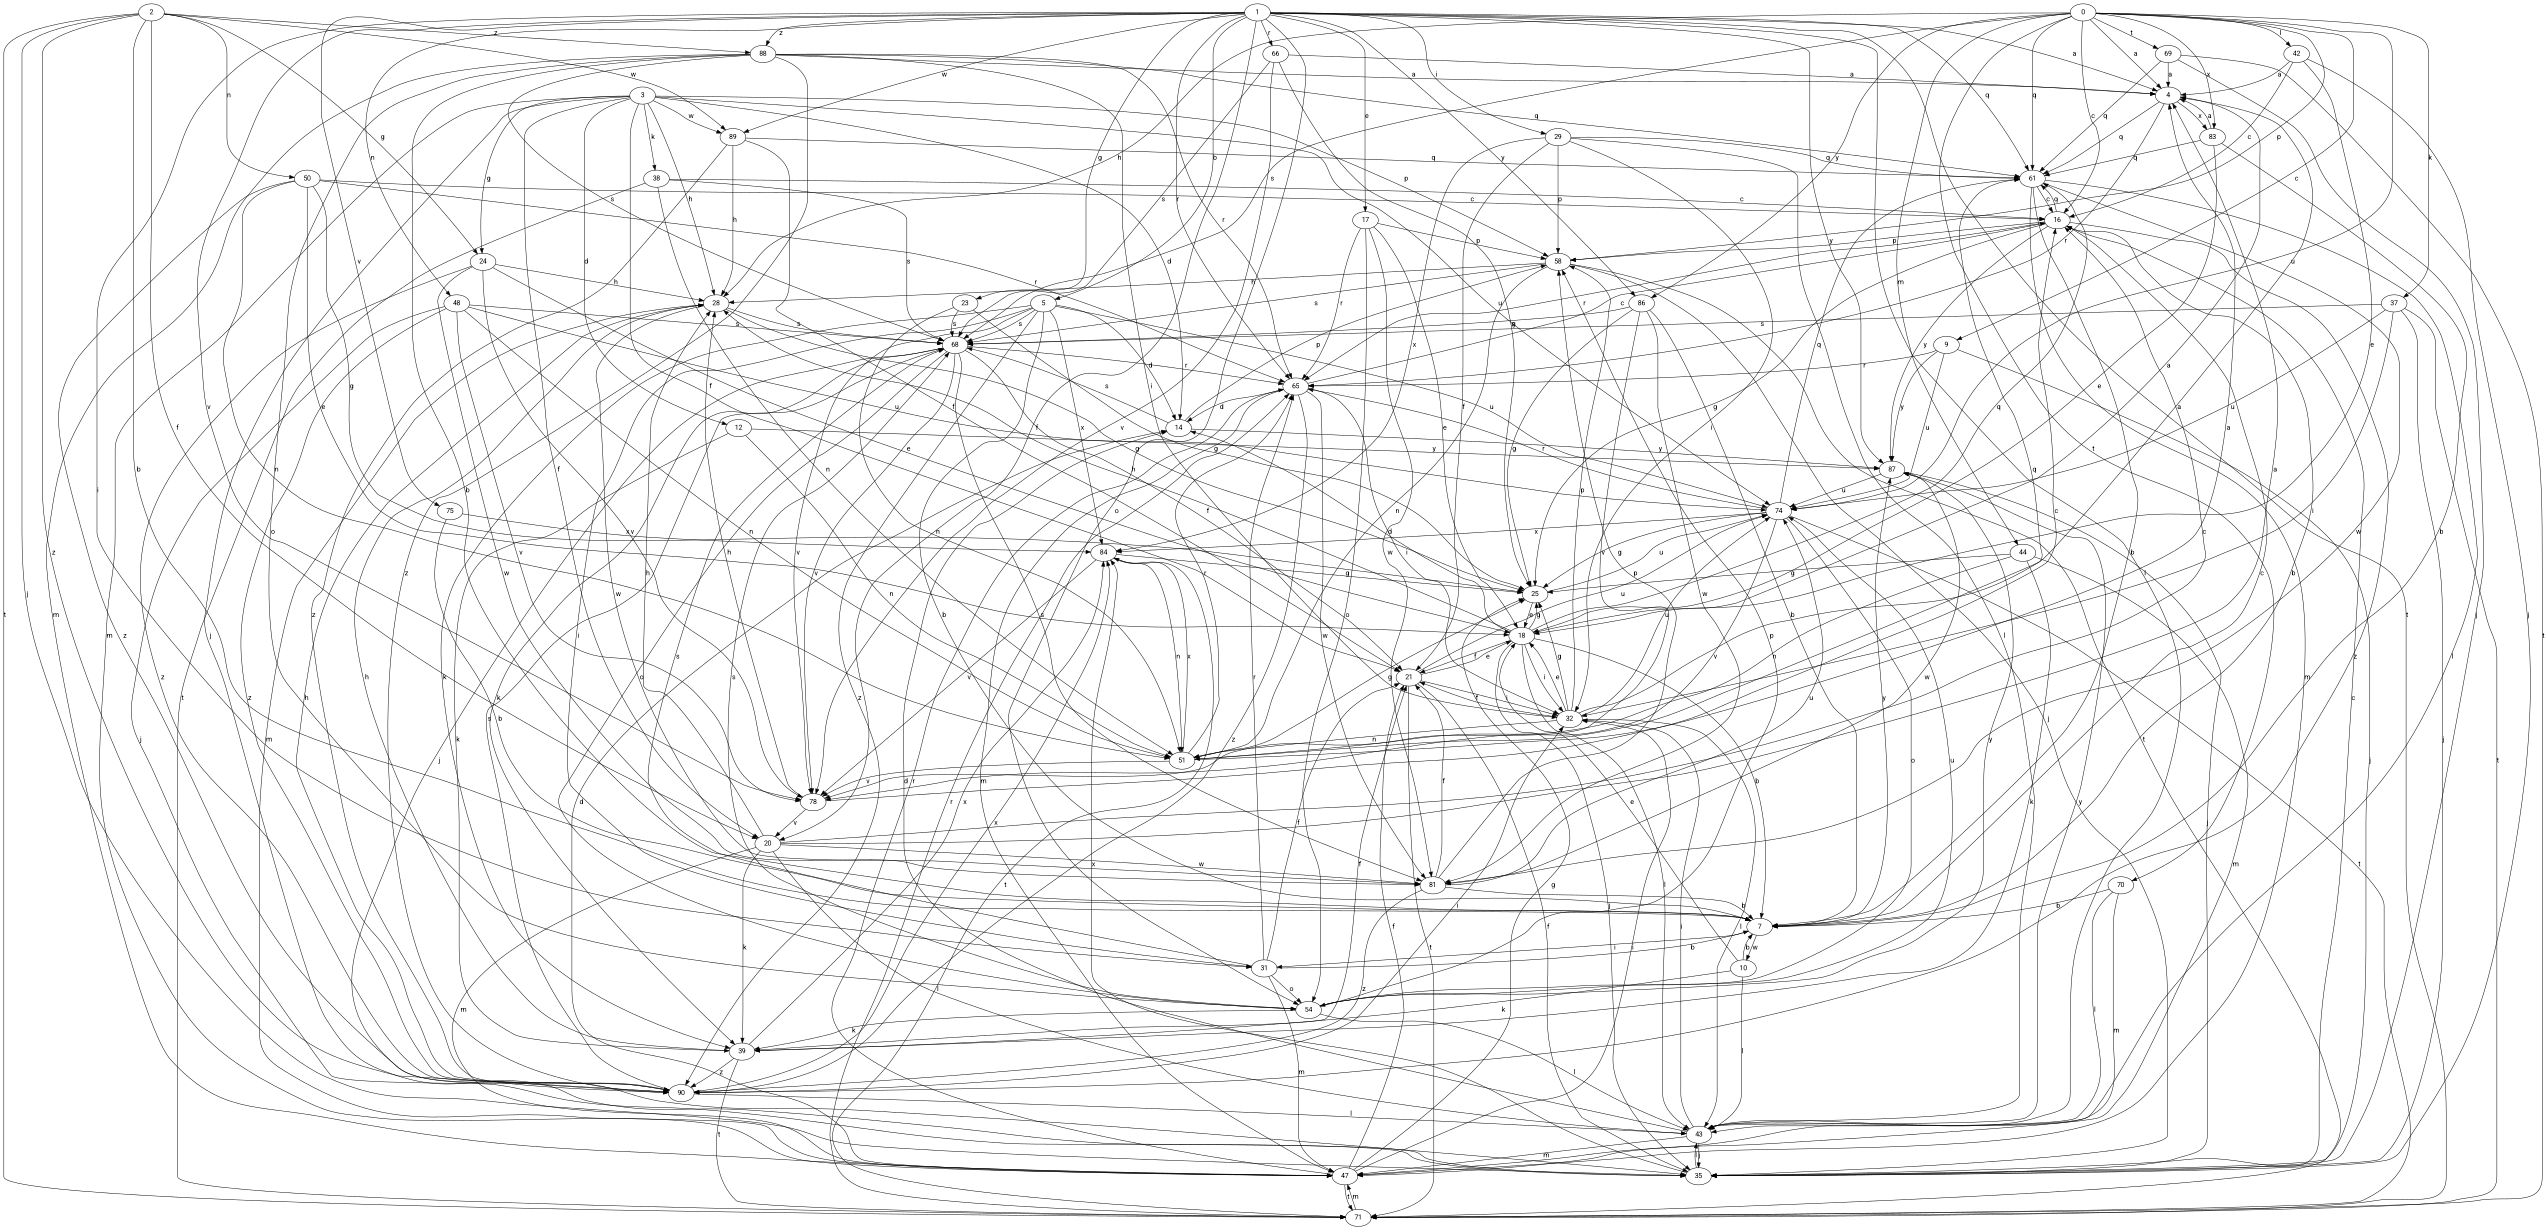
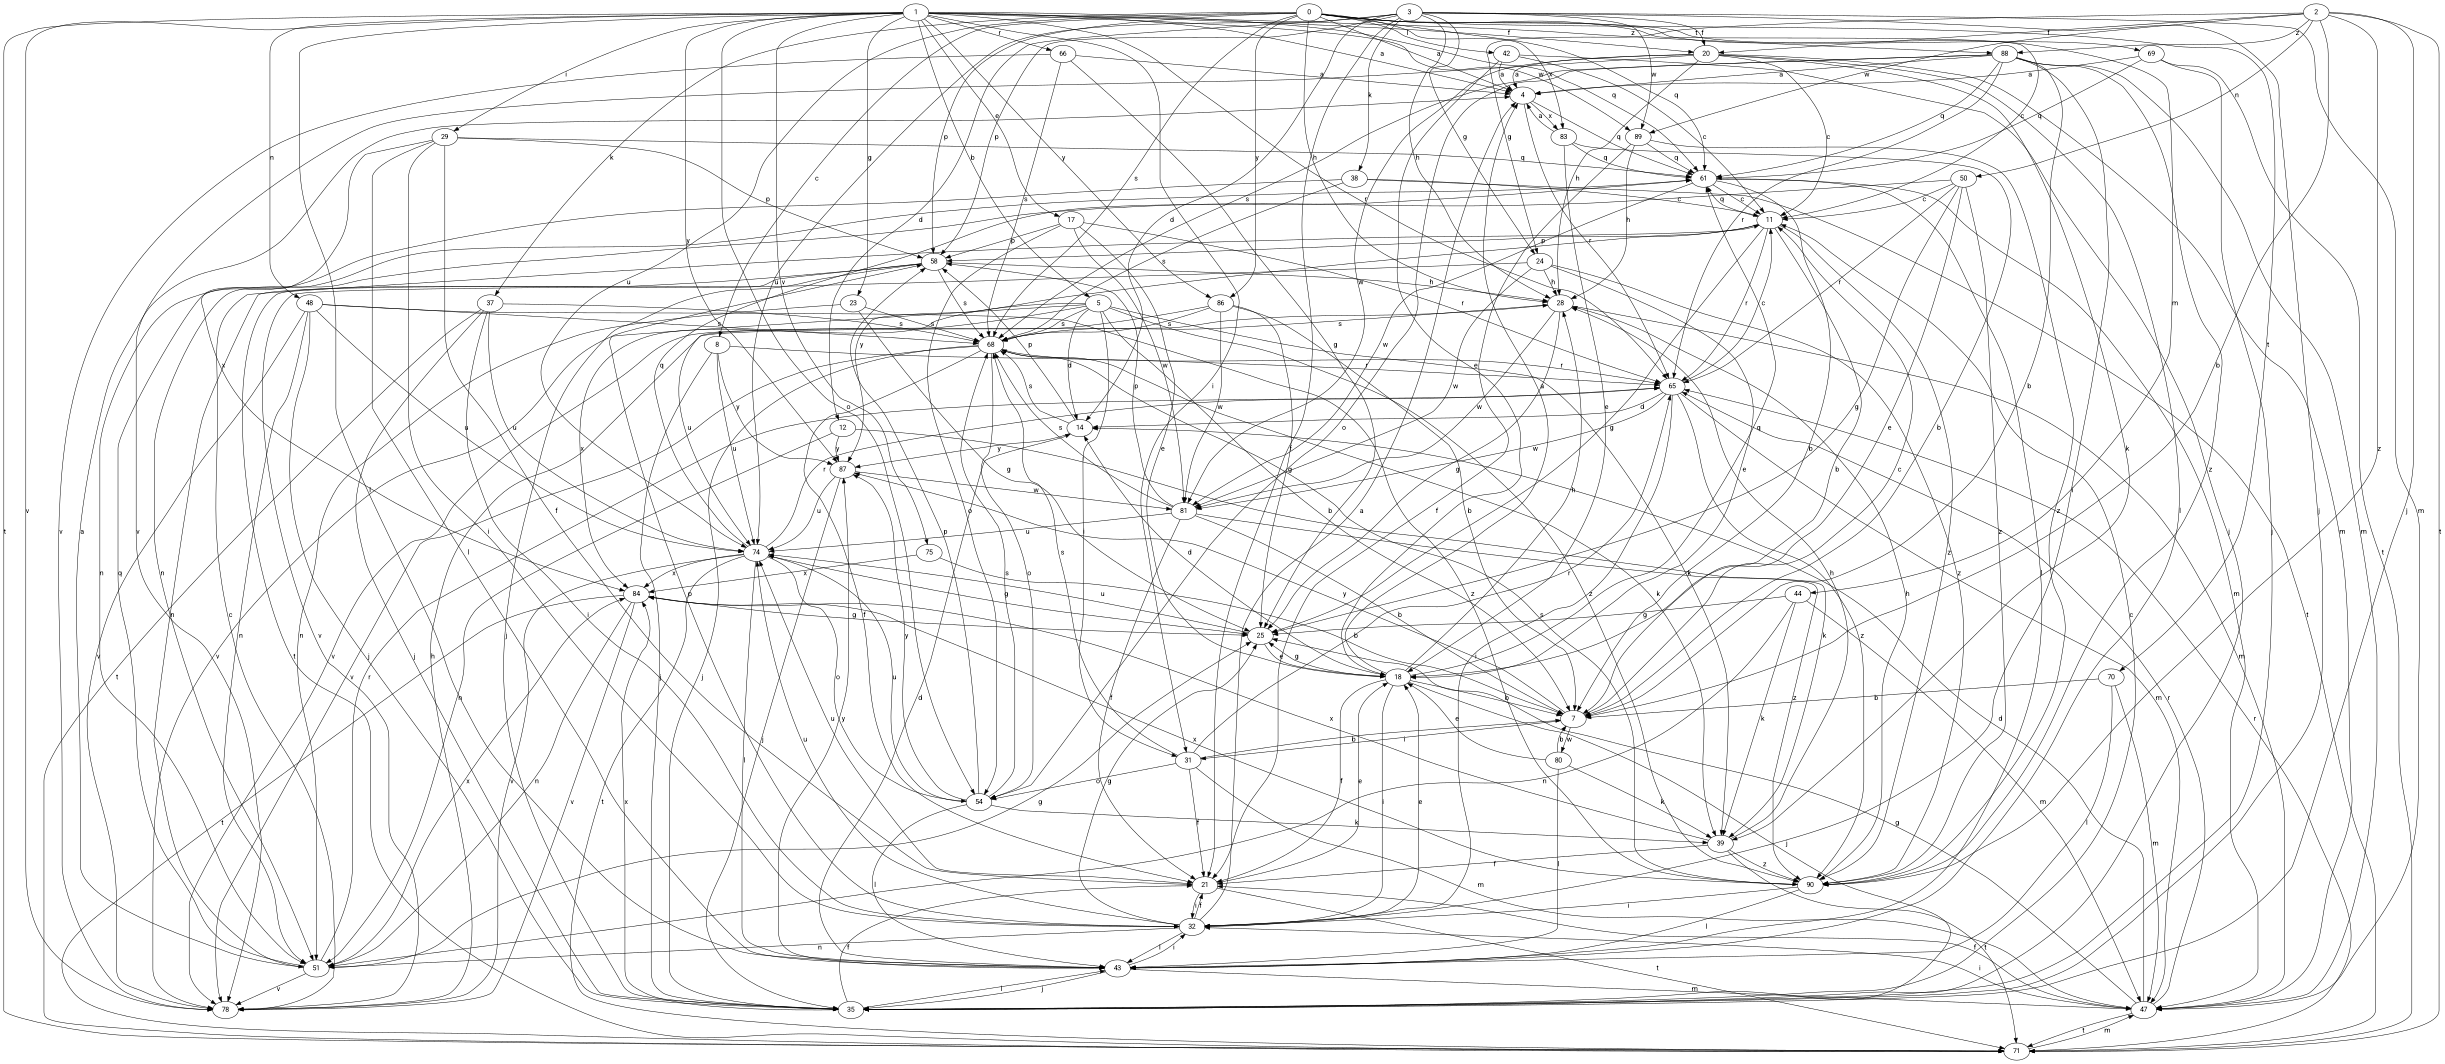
(2057, 220) -> (1770, 220)
(1946, 345) -> (717, 345)
(1063, 696) -> (1072, 447)
(792, 821) -> (521, 106)
(1660, 862) -> (742, 929)
(1547, 943) -> (983, 899)
(1743, 968) -> (1559, 761)
